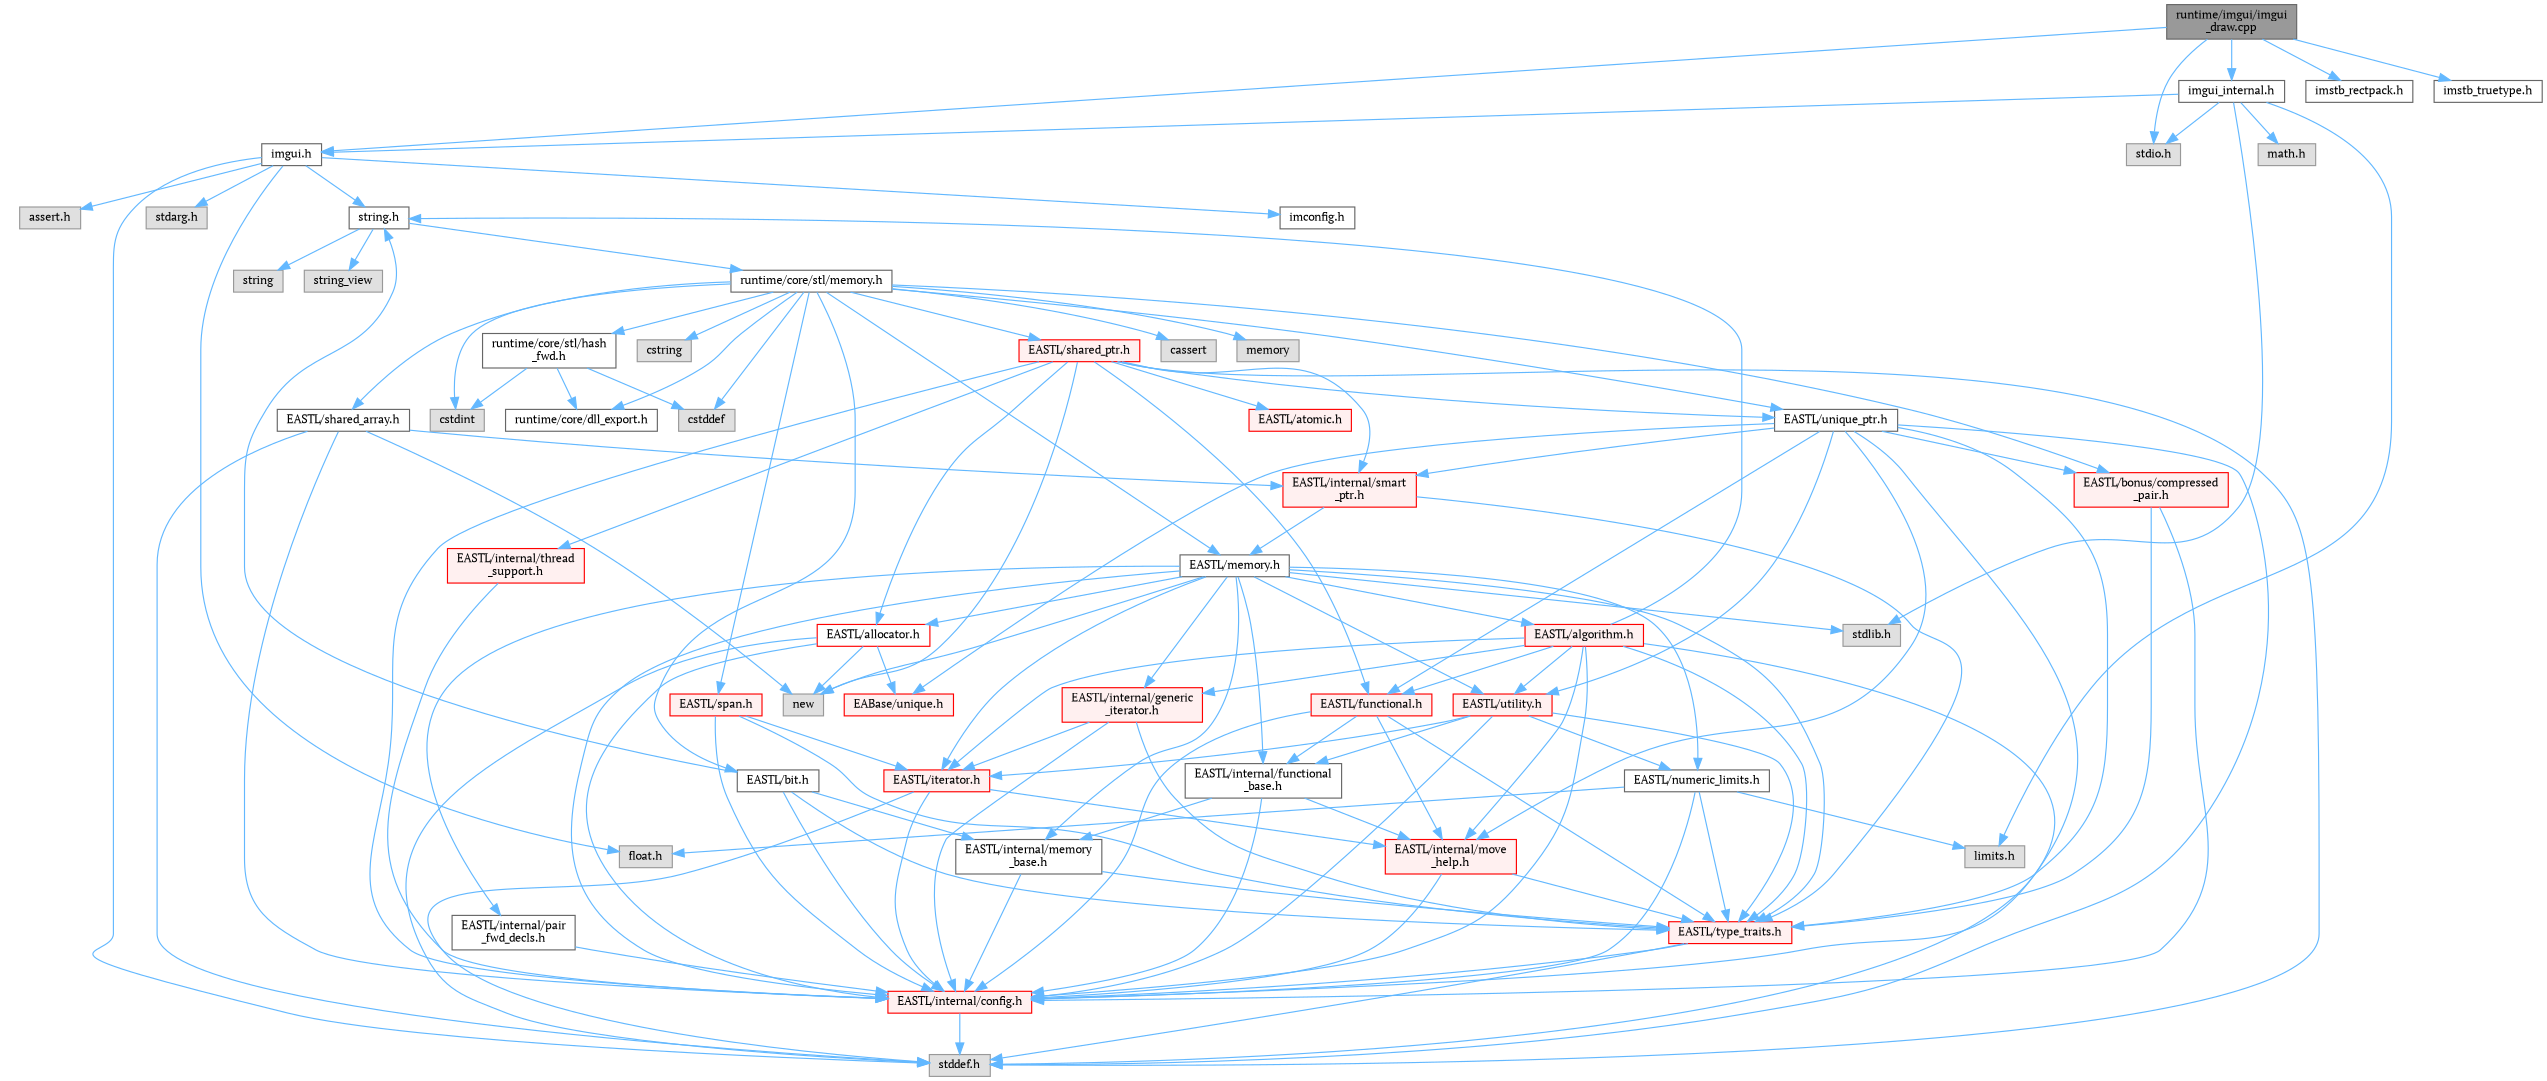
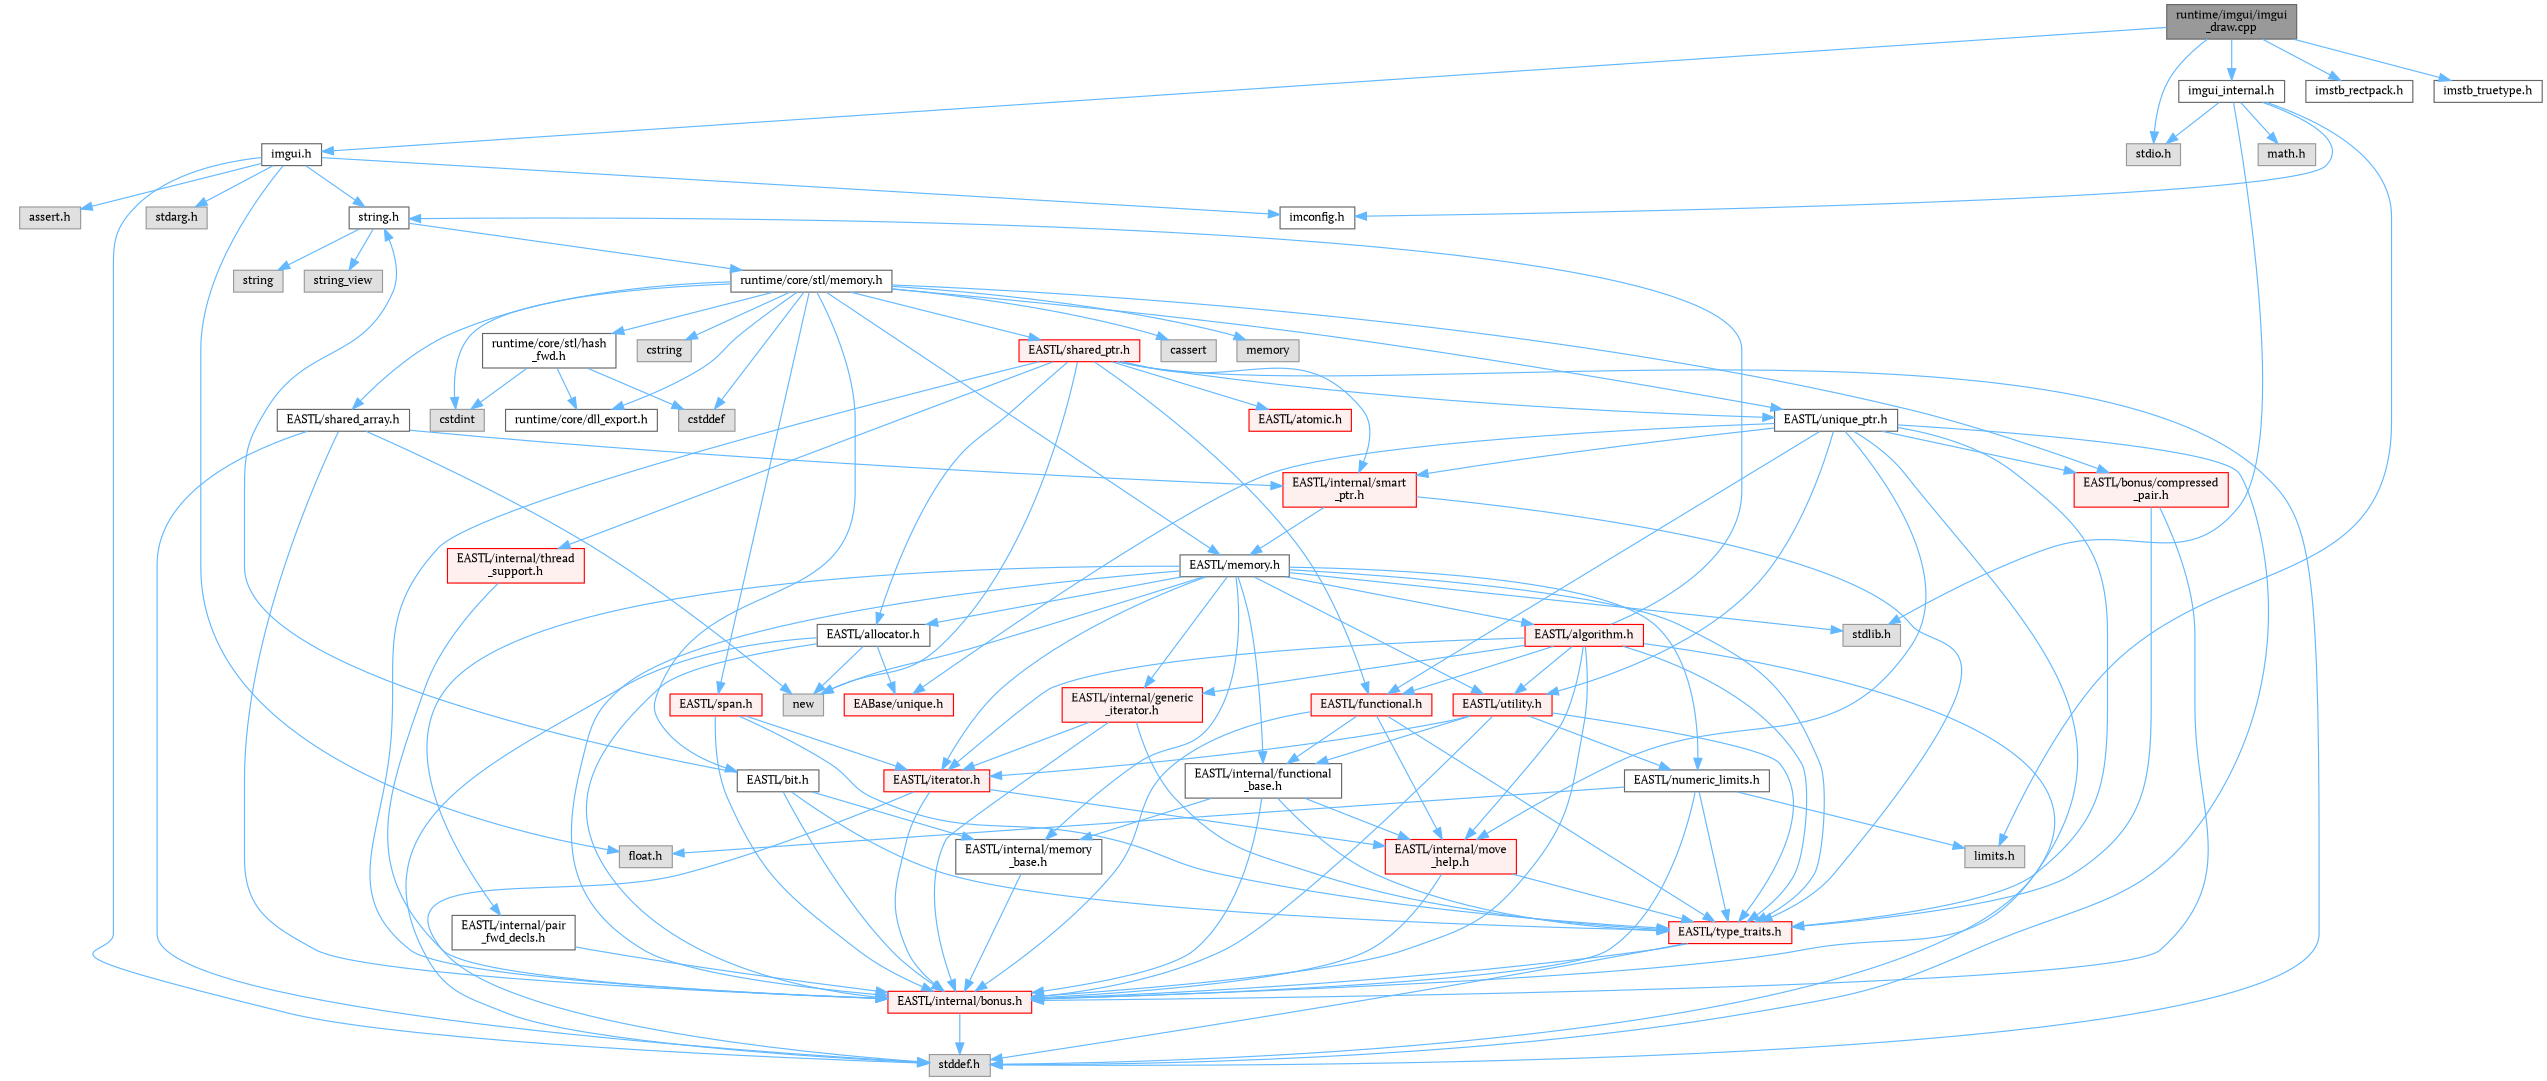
(1256, 123) -> (1900, 203)
(874, 635) -> (874, 635)
(1282, 894) -> (1413, 889)
(960, 1002) -> (960, 1002)
